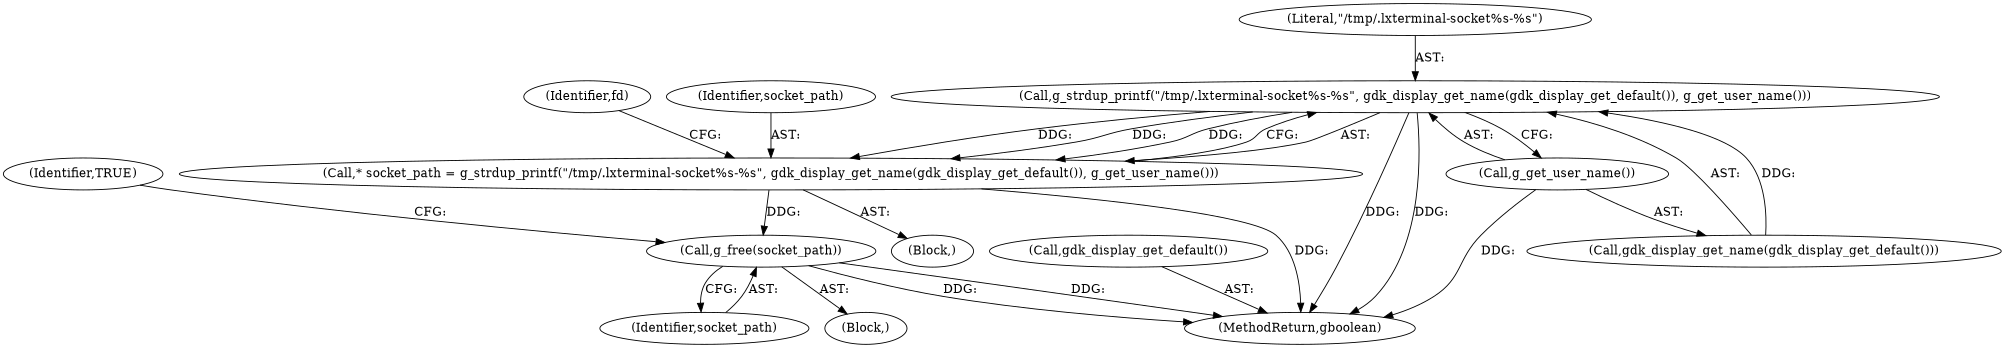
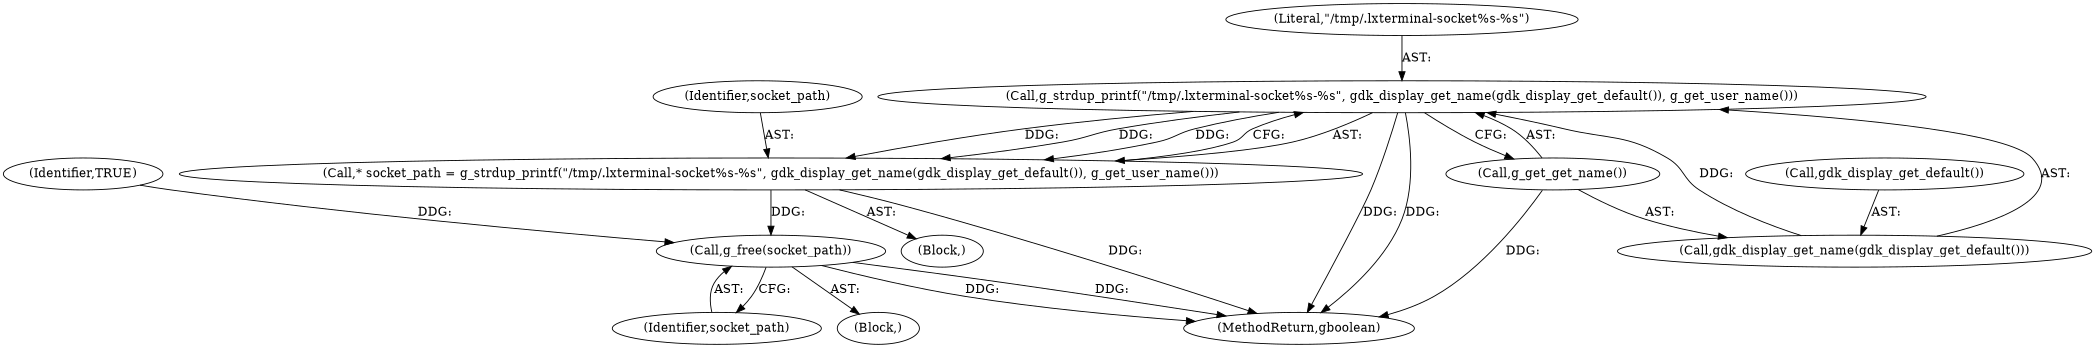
(587, 97) -> none
(1557, 174) -> (1553, 174)
(432, 213) -> (437, 213)
(1210, 288) -> (1871, 208)
